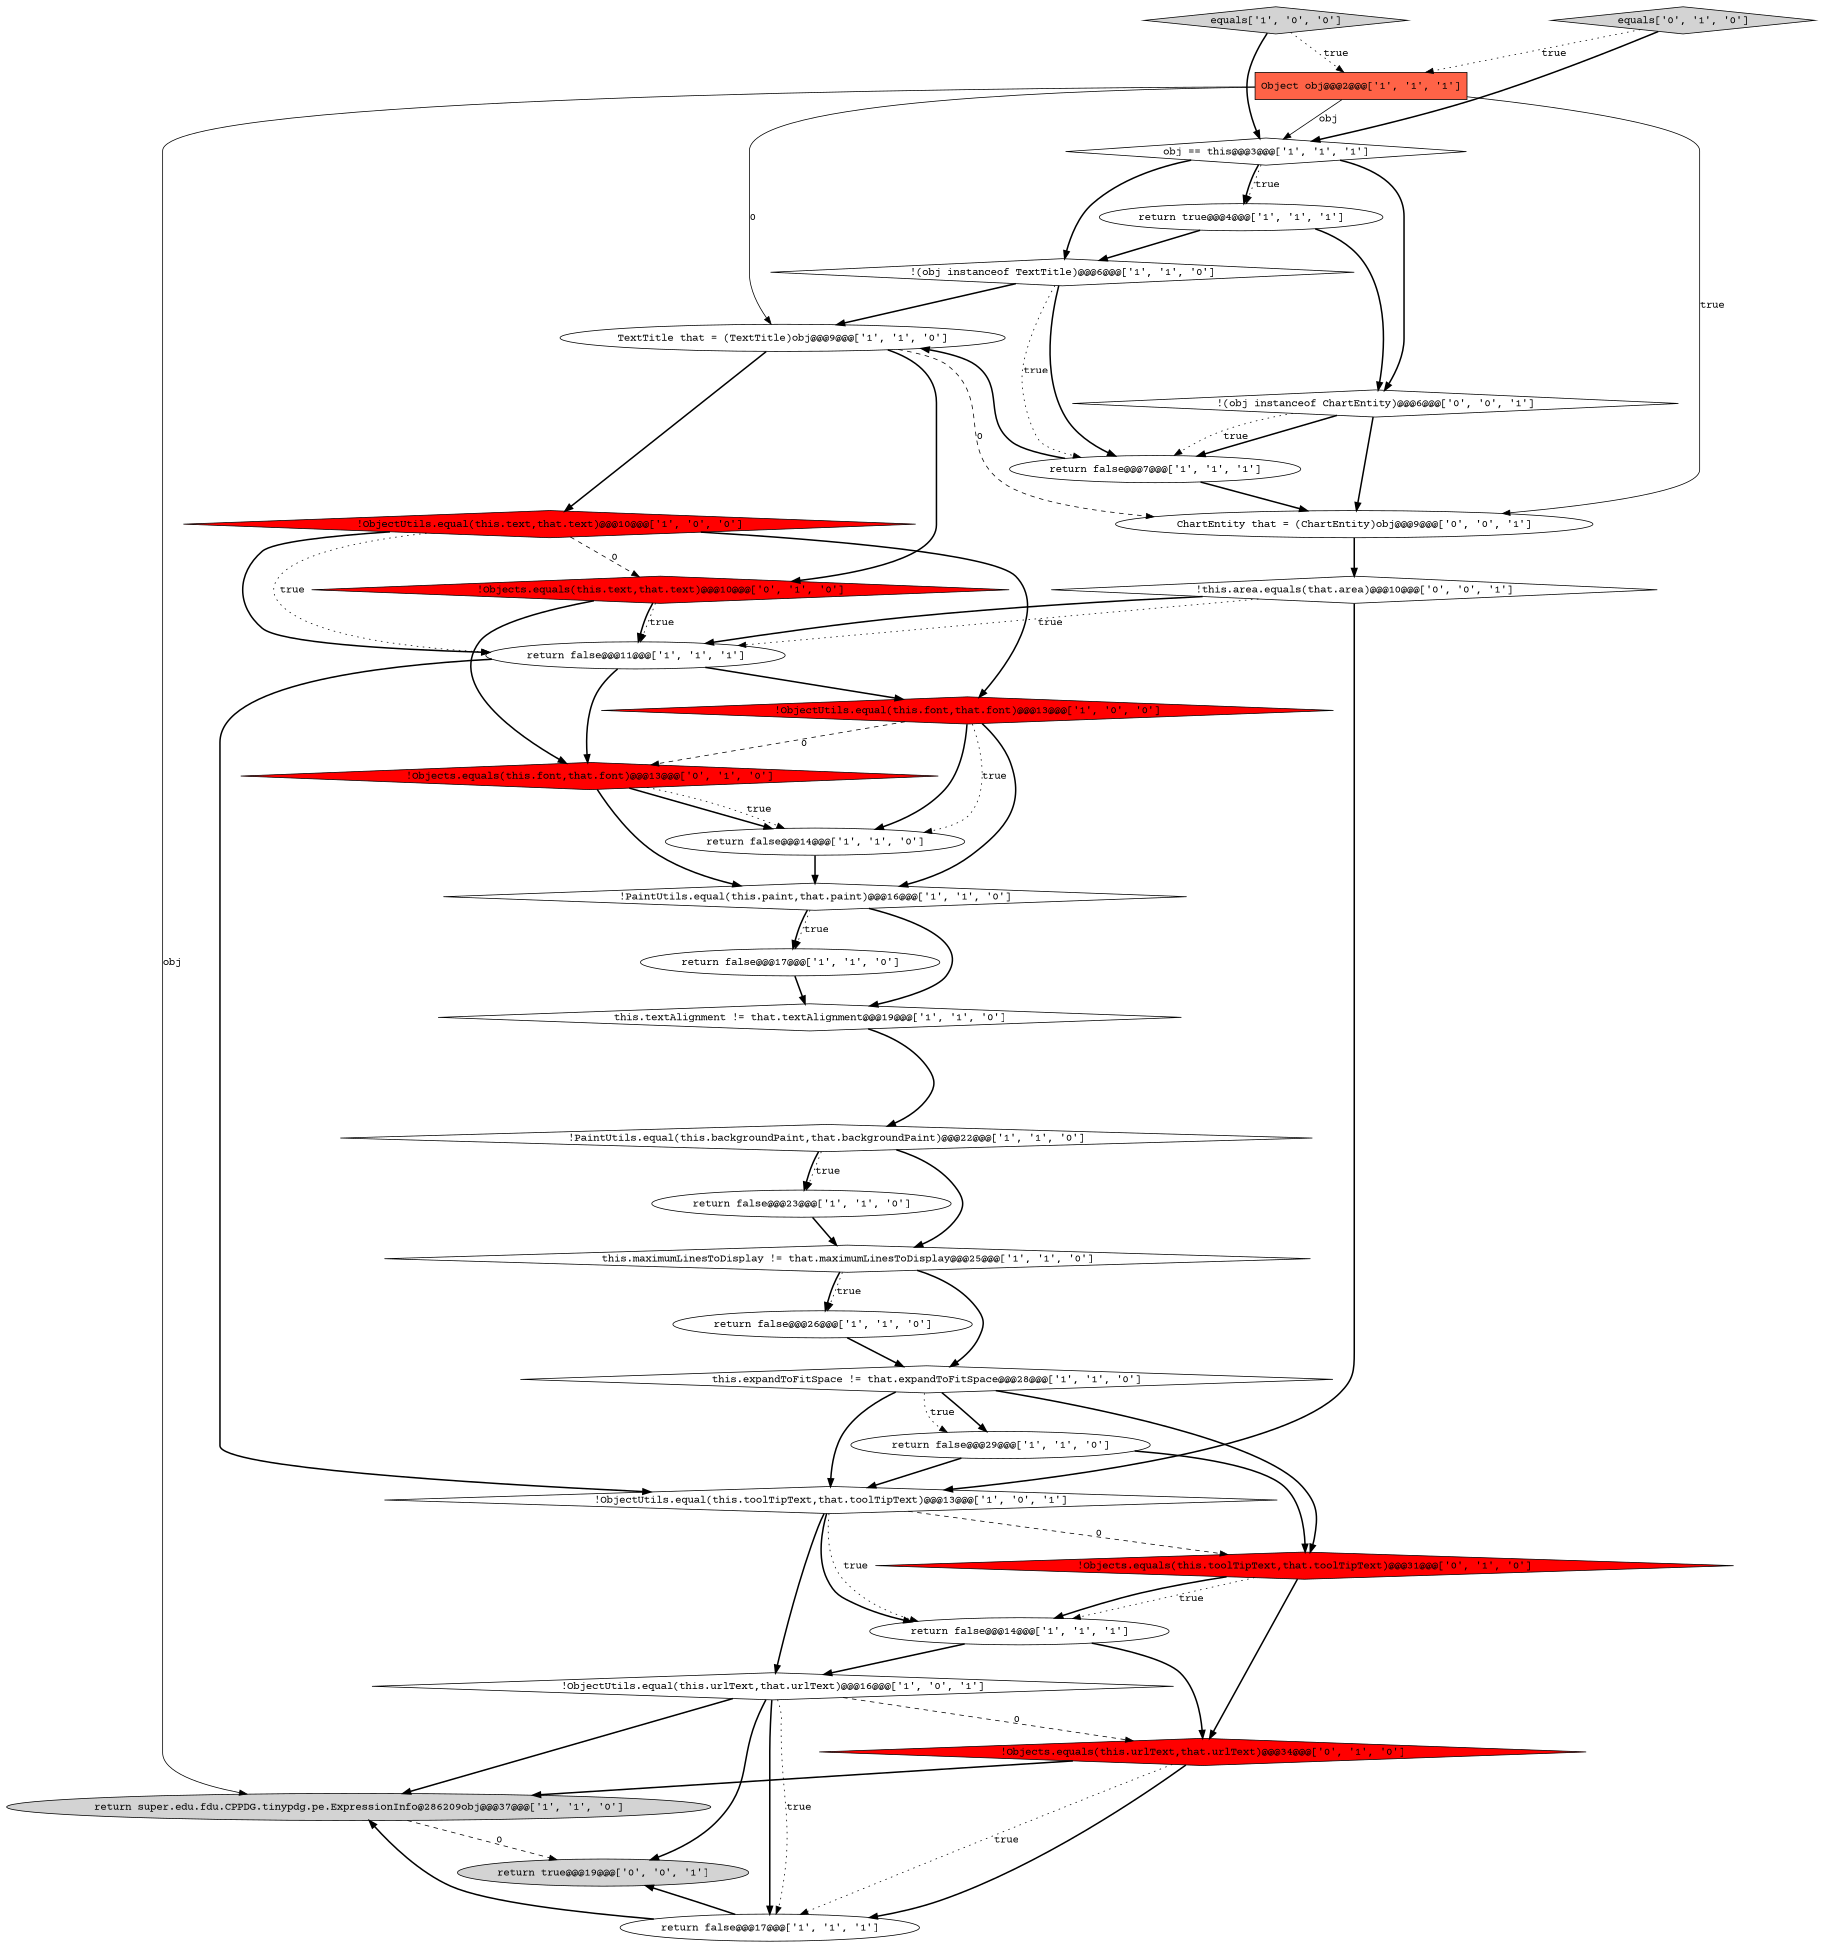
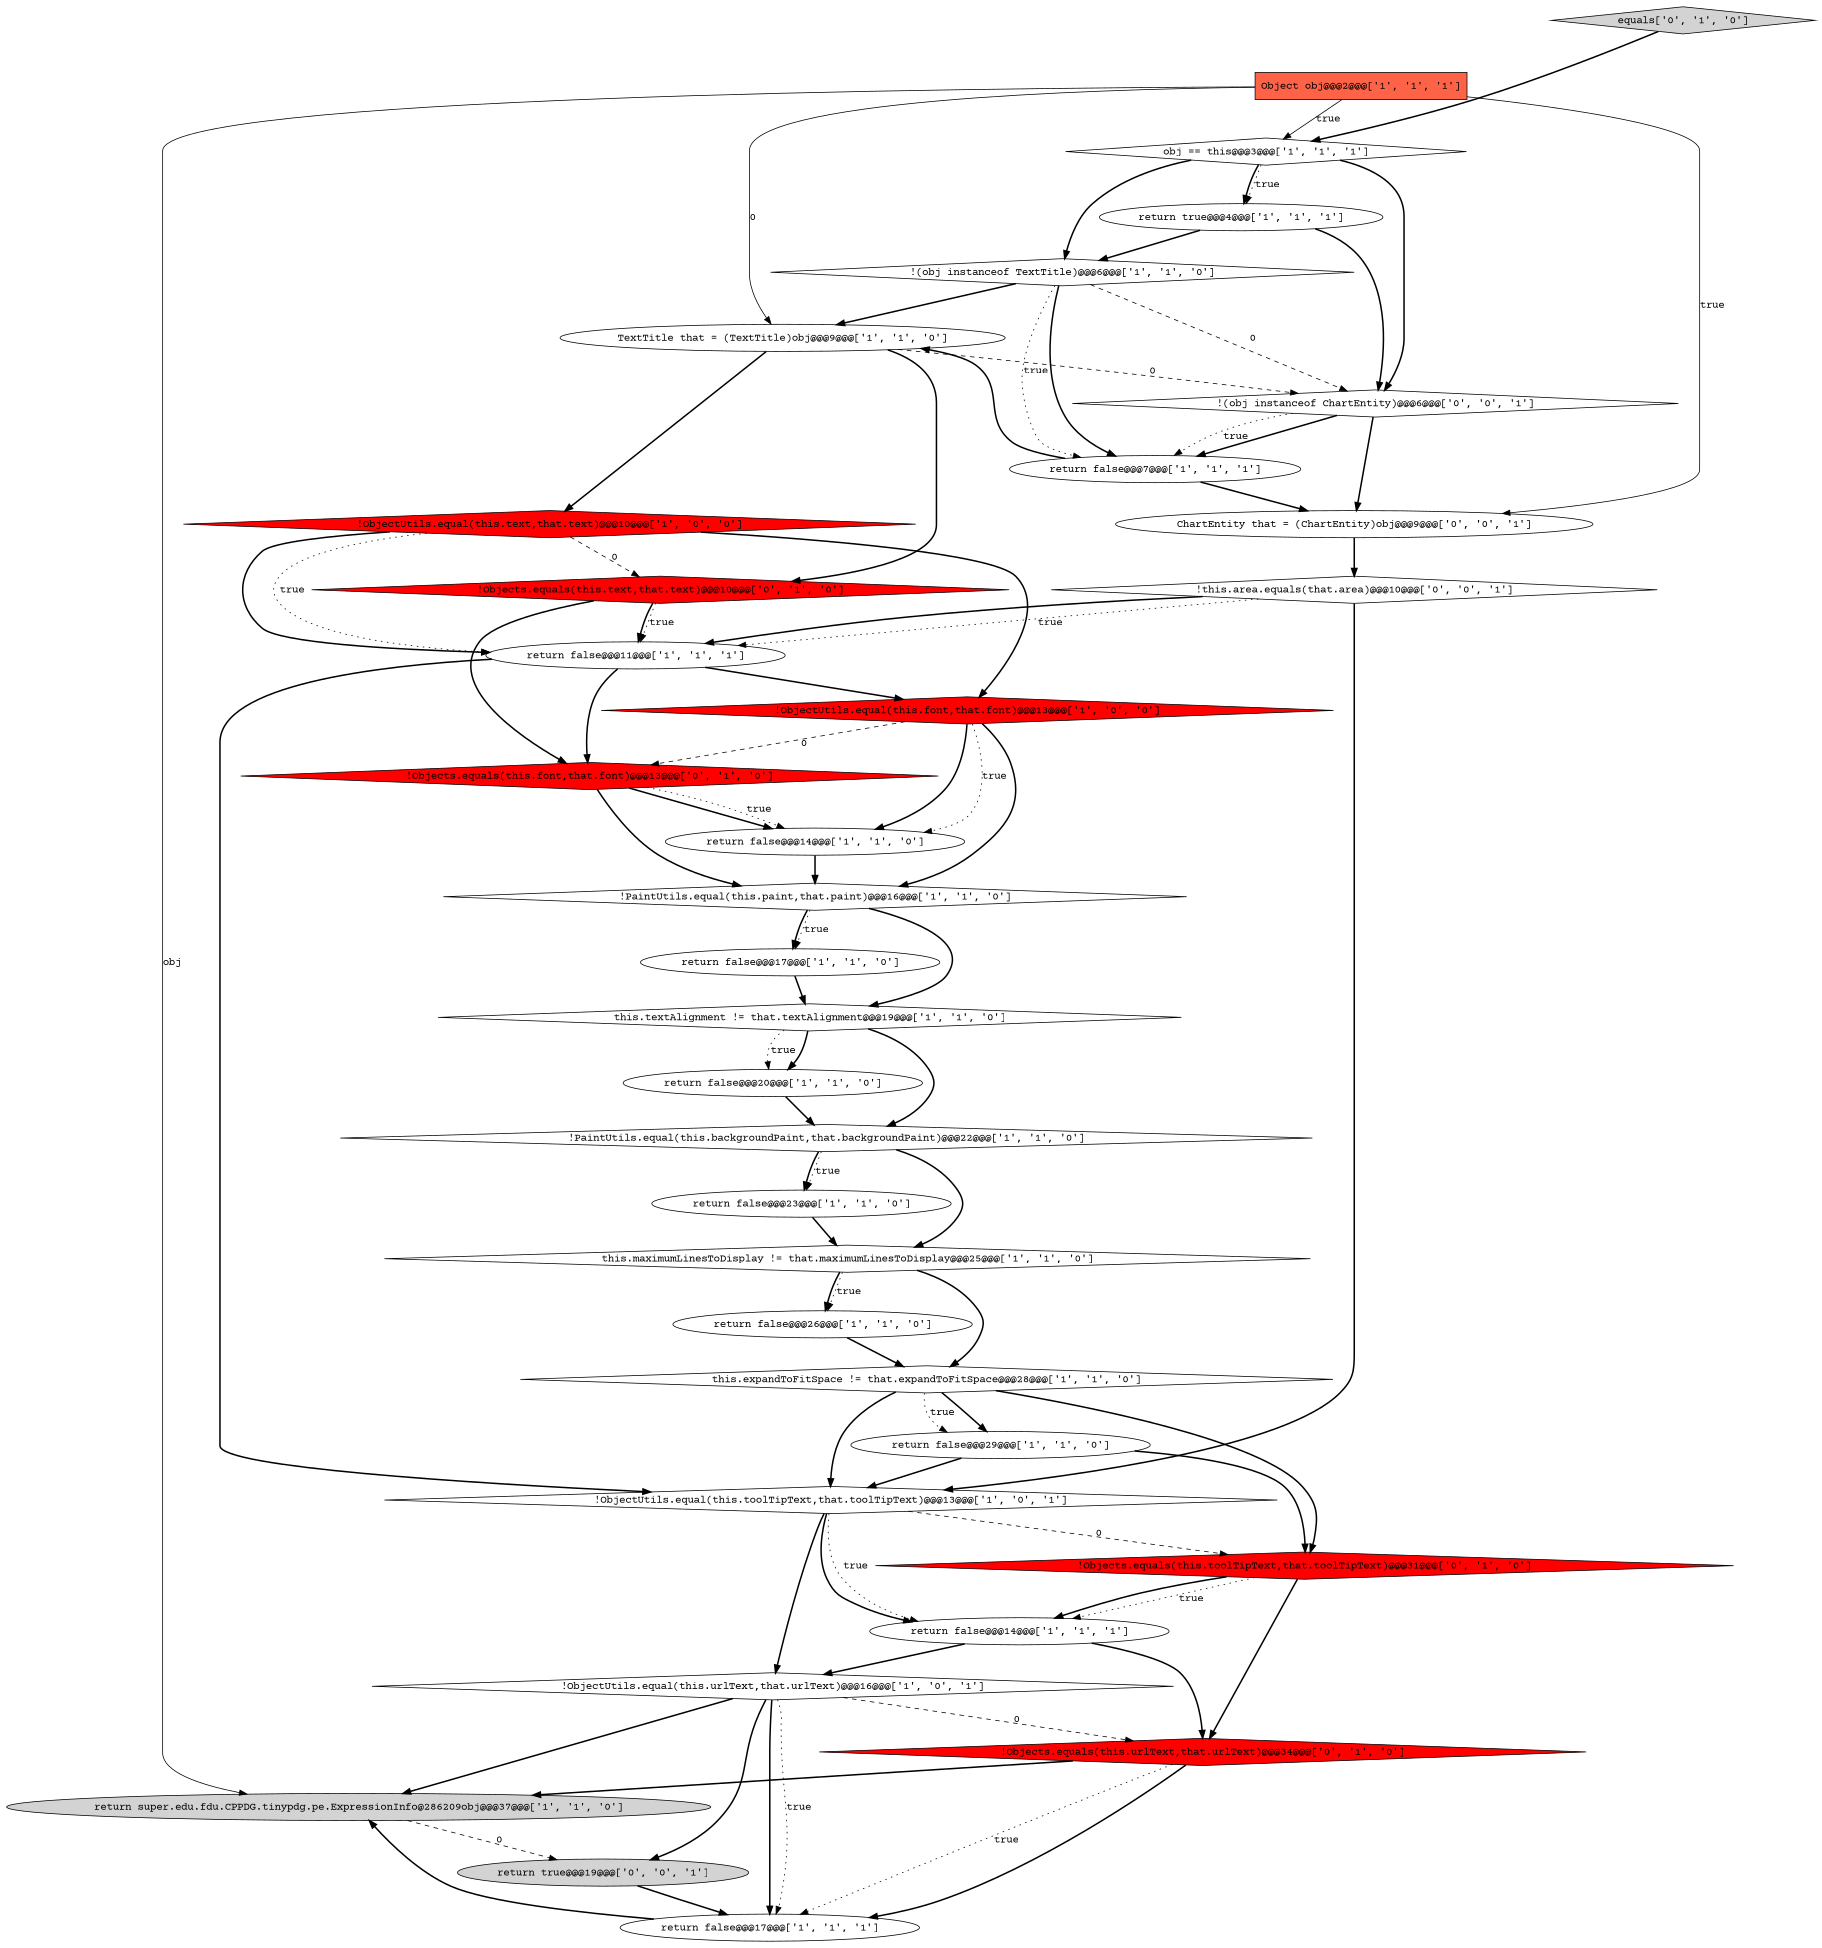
(1276, 20) -> none
(1537, 50) -> none
(1328, 119) -> (1328, 119)
none -> (1215, 336)
(989, 470) -> (1094, 370)
none -> (773, 1083)
(694, 1901) -> (679, 1899)
